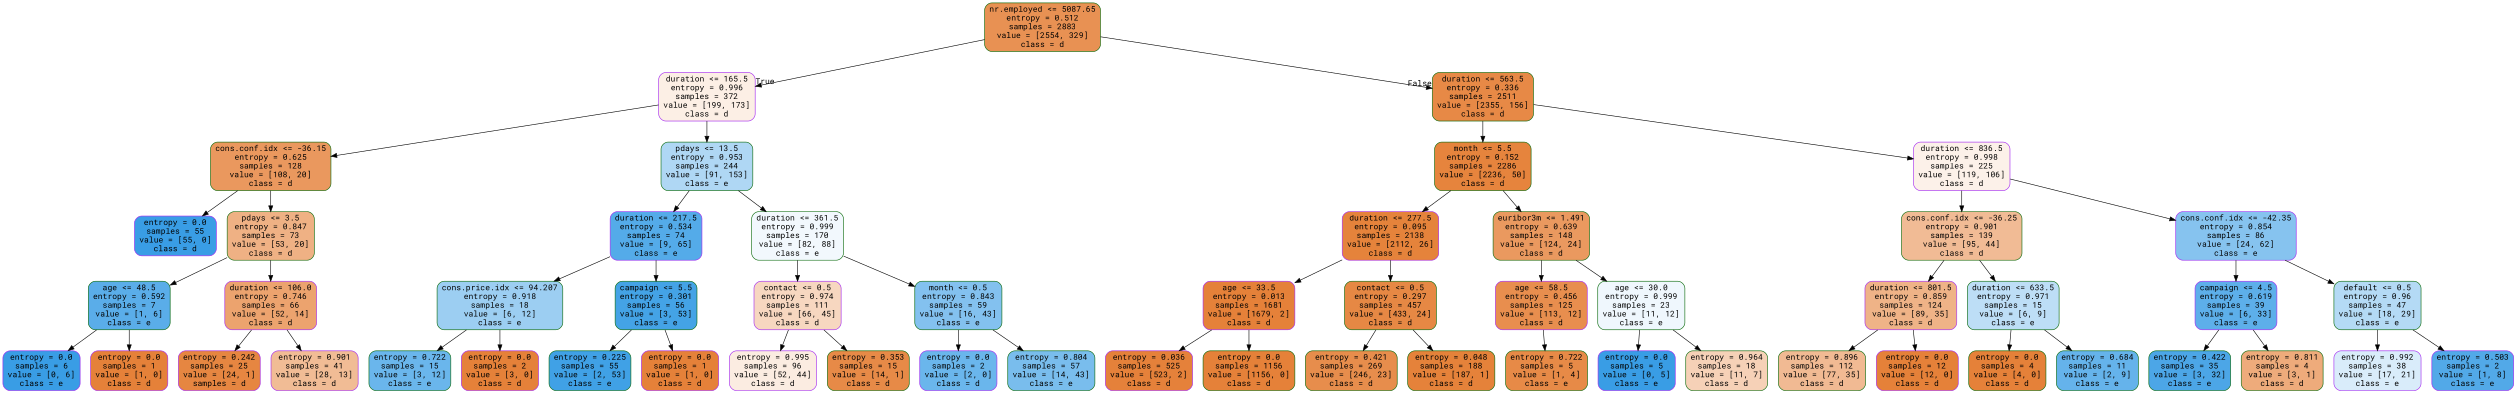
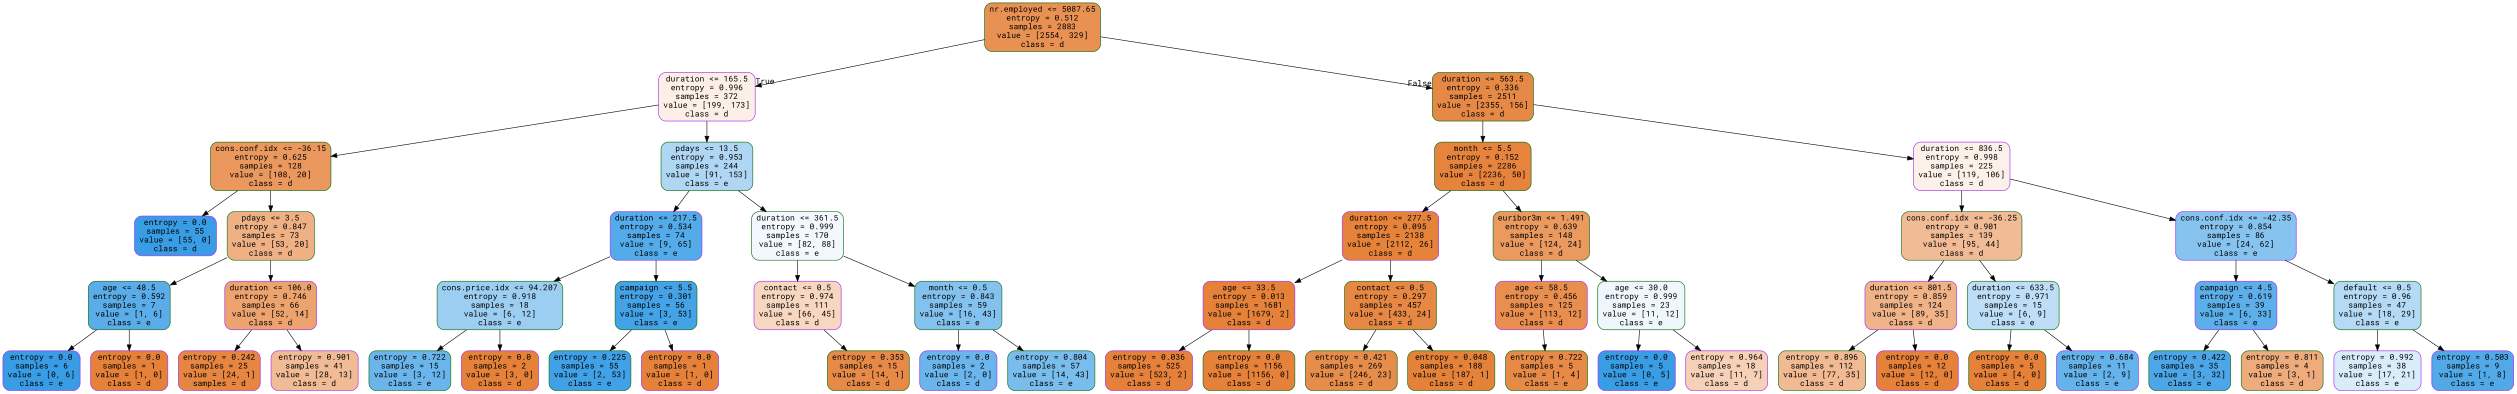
(773, 371) -> none
(1727, 371) -> (1727, 371)
(2007, 371) -> (2007, 371)
(2097, 371) -> (2097, 371)
(2473, 371) -> (2473, 371)
